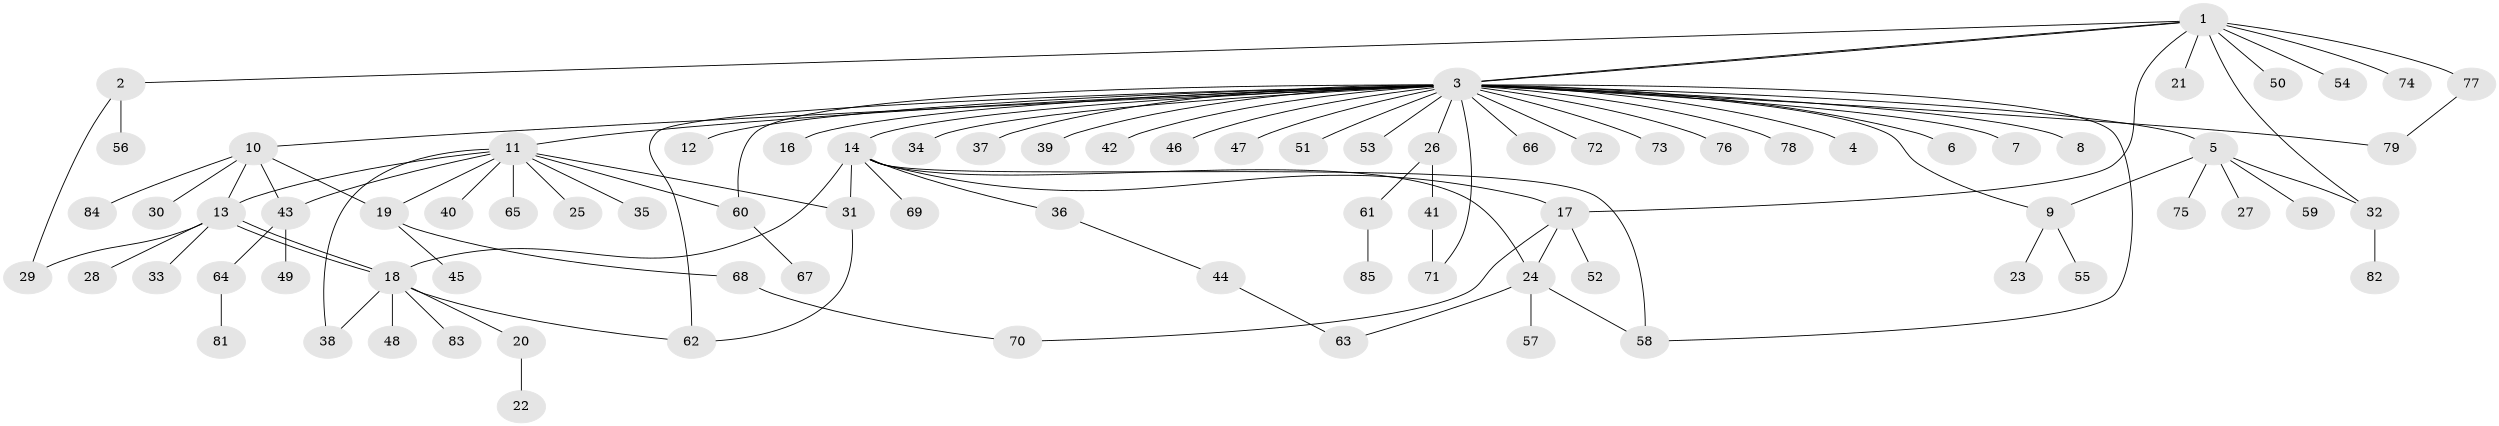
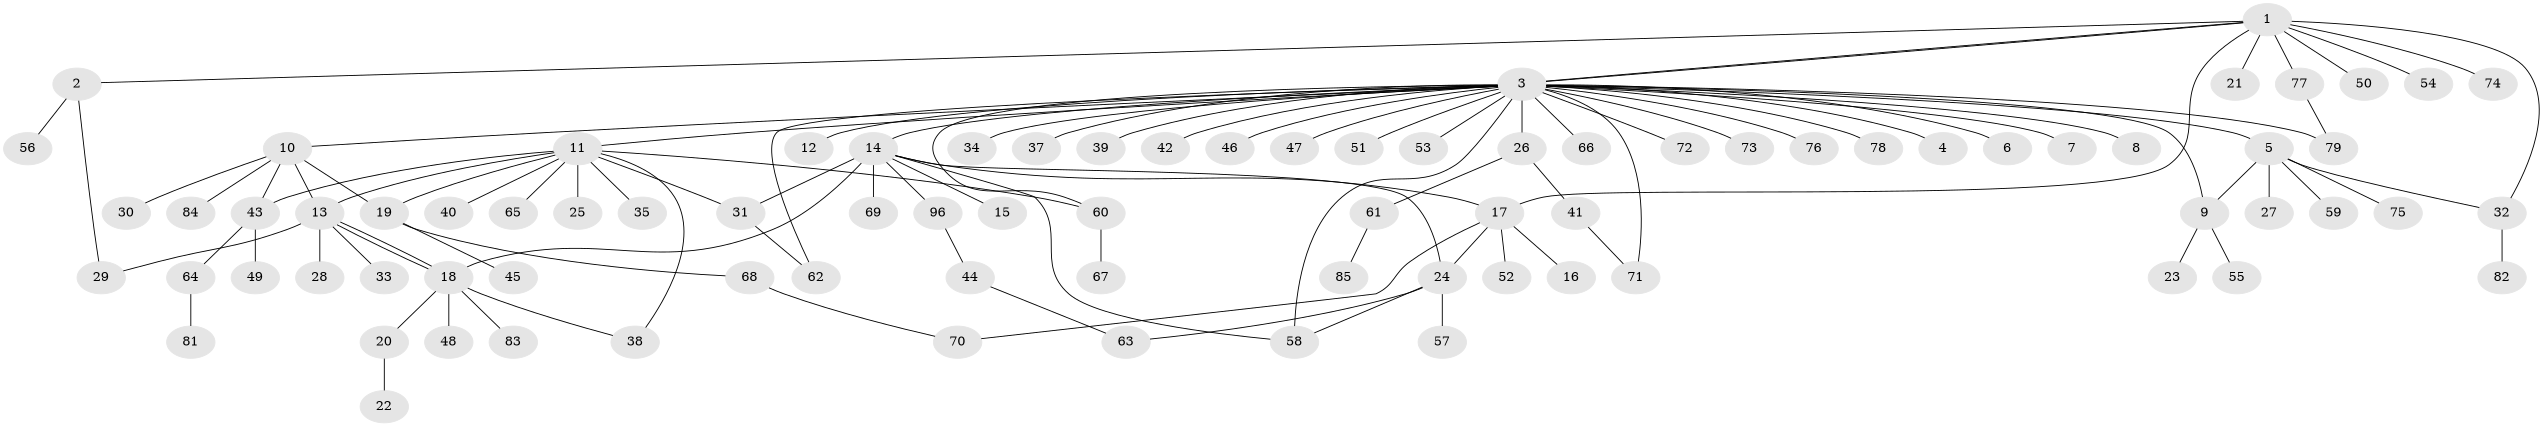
(1118, 99) -> (1535, 245)
none -> (1002, 213)
(1060, 213) -> (938, 213)
(538, 321) -> none
